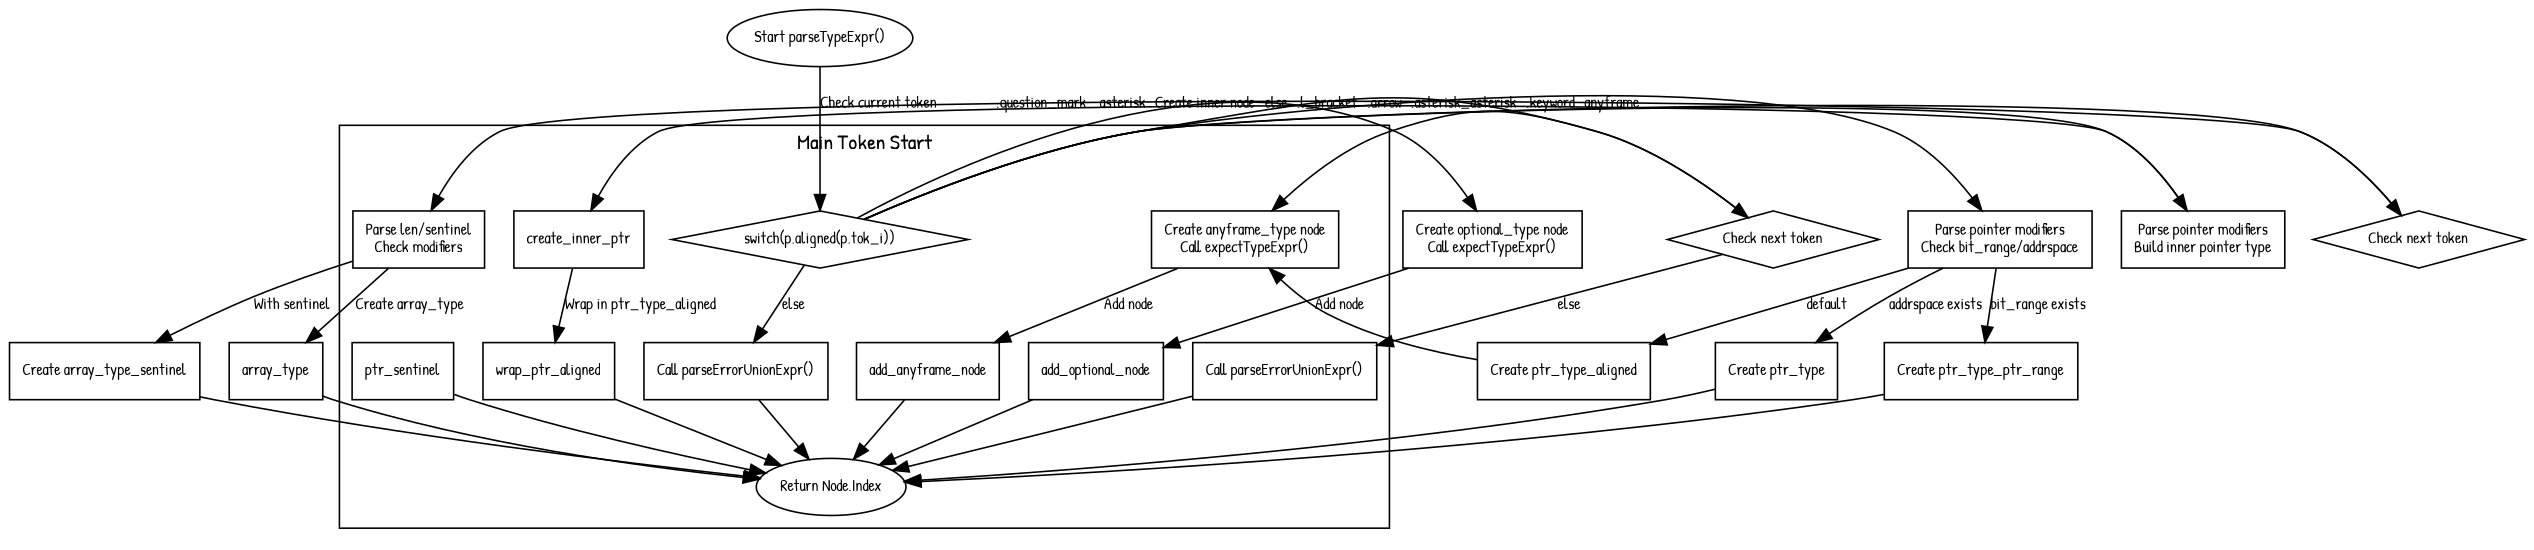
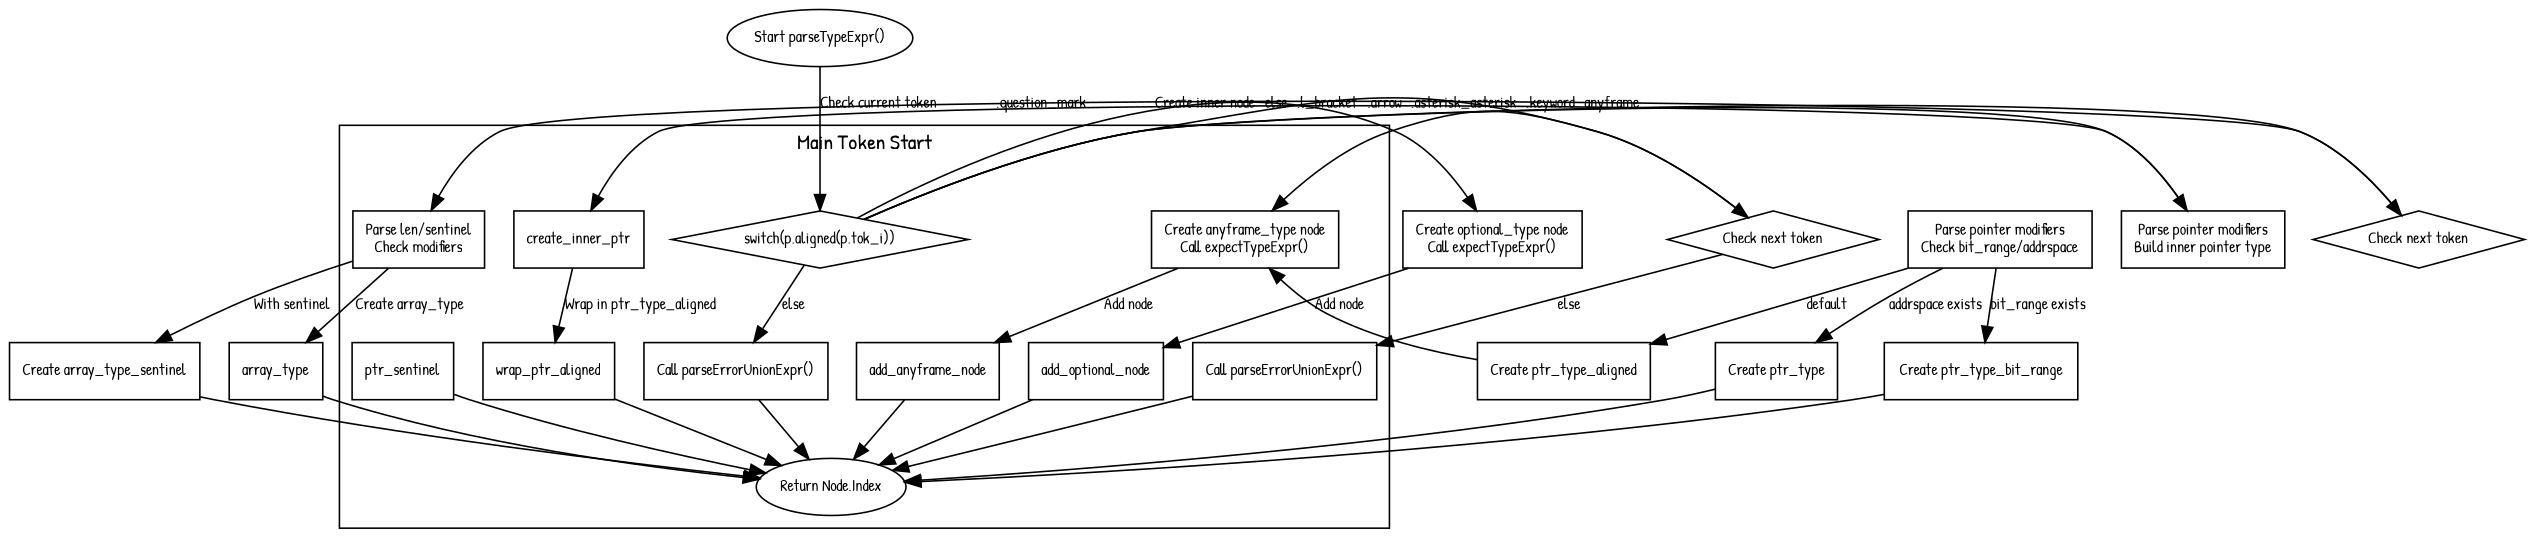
(1425, 102) -> none
(1981, 371) -> (1981, 371)
